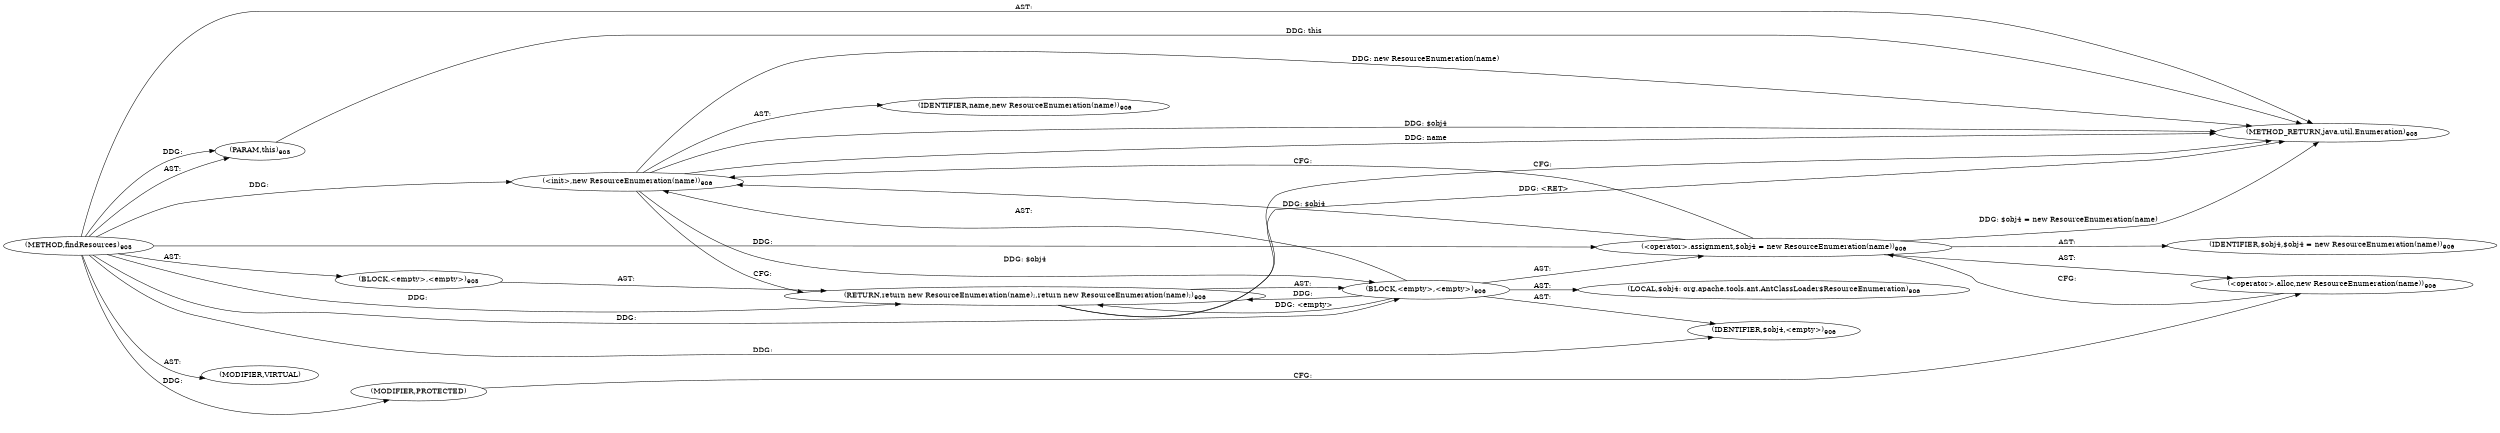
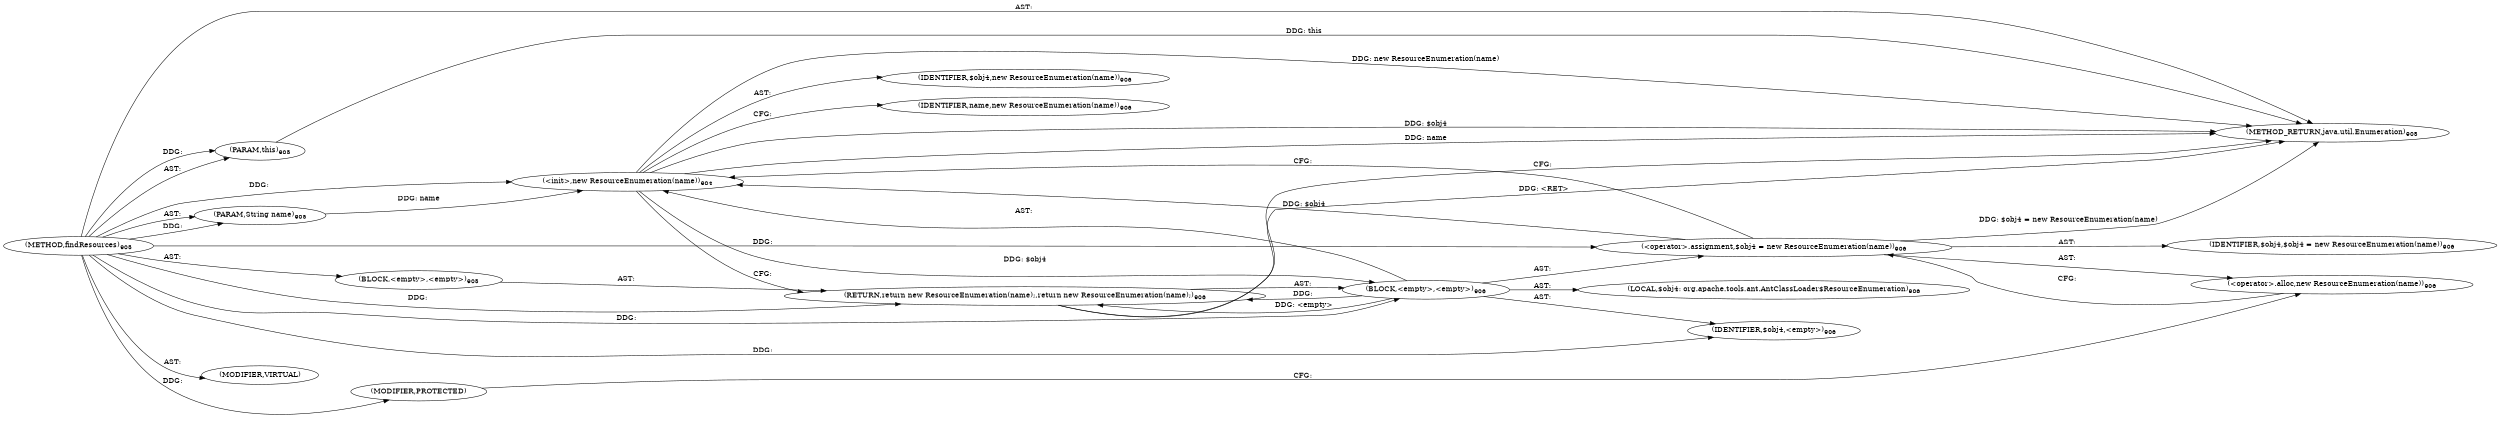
none -> (1025, 79)
(764, 114) -> (764, 114)
(707, 181) -> (707, 181)
none -> (260, 215)
